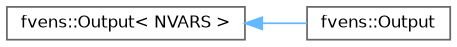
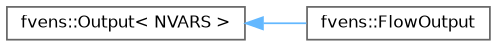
(379, 23) -> (398, 23)
